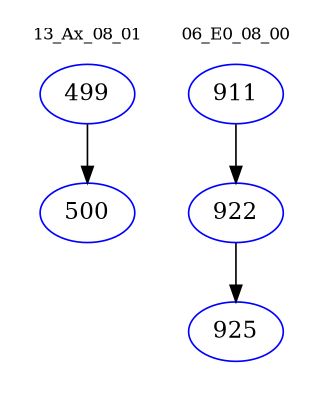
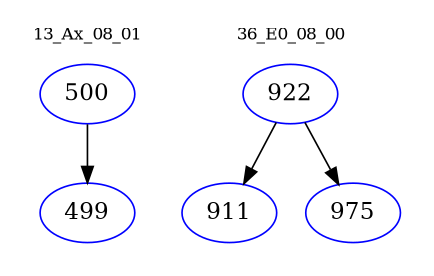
(236, 35) -> (291, 35)
(87, 145) -> (87, 145)
(236, 145) -> (264, 146)
(236, 332) -> (353, 213)
